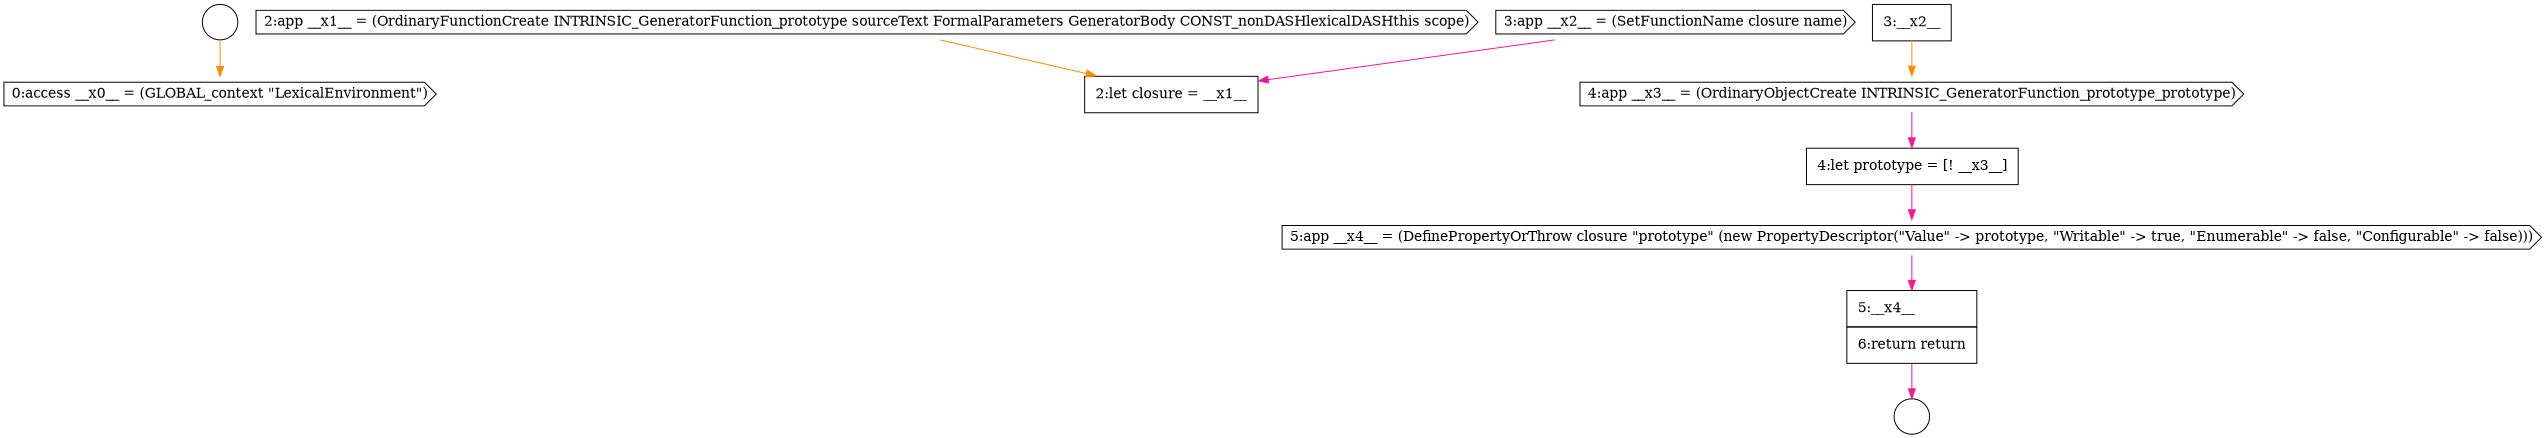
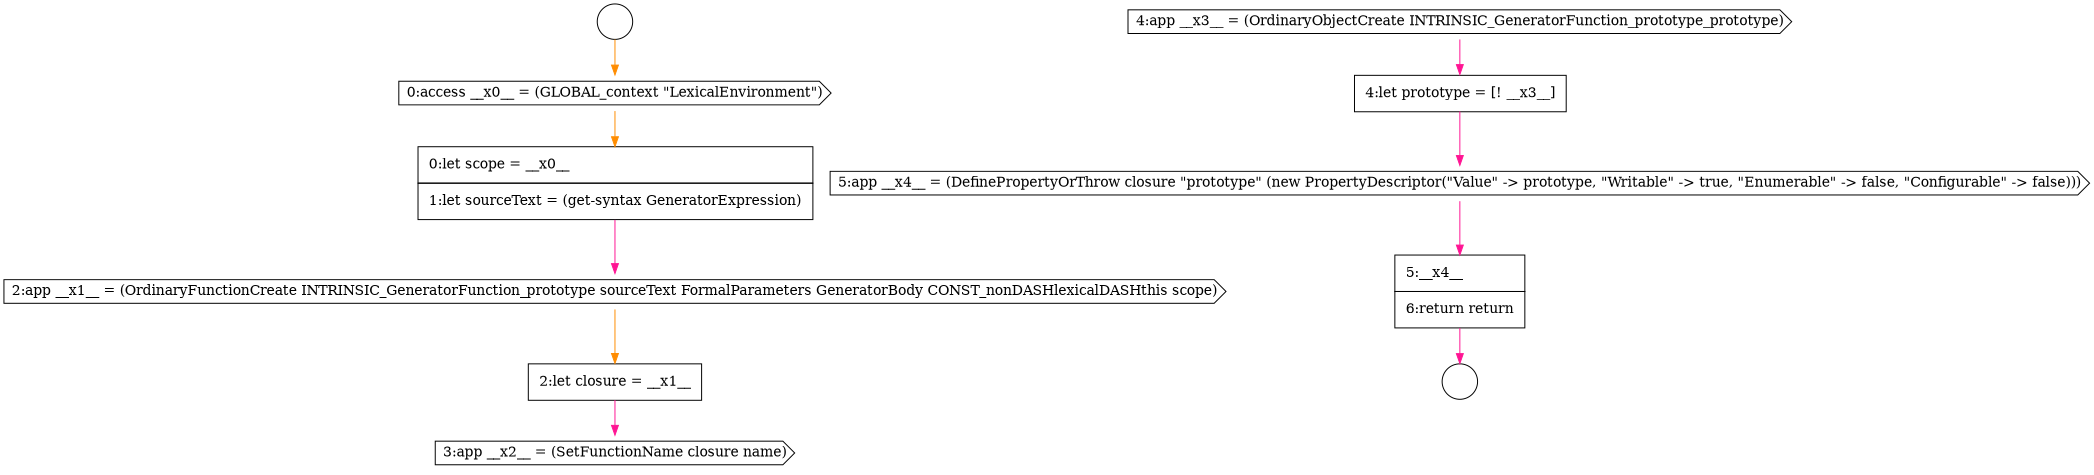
(1912, 22) -> none
(1411, 60) -> (615, 413)
none -> (615, 183)
